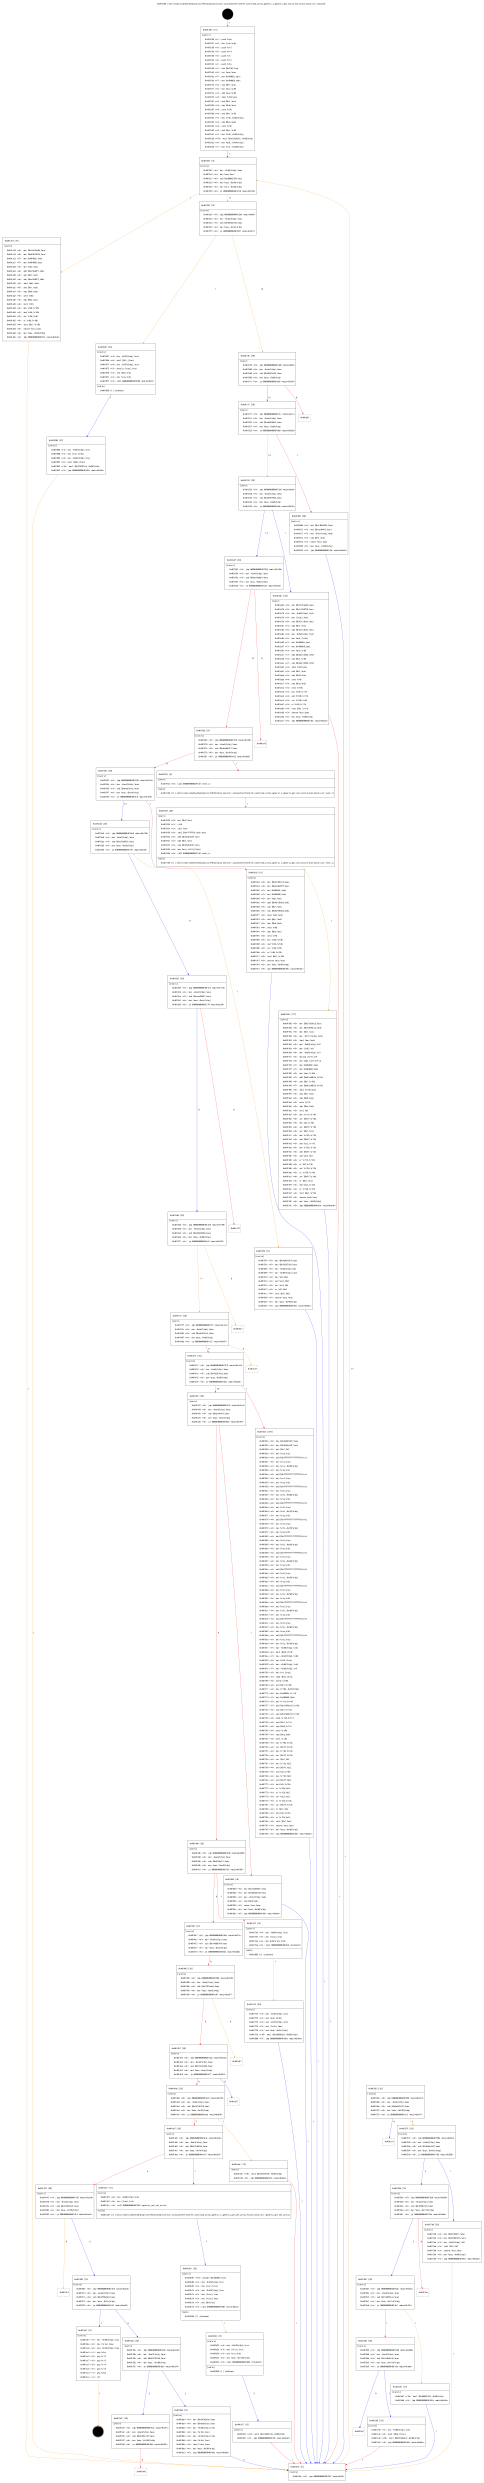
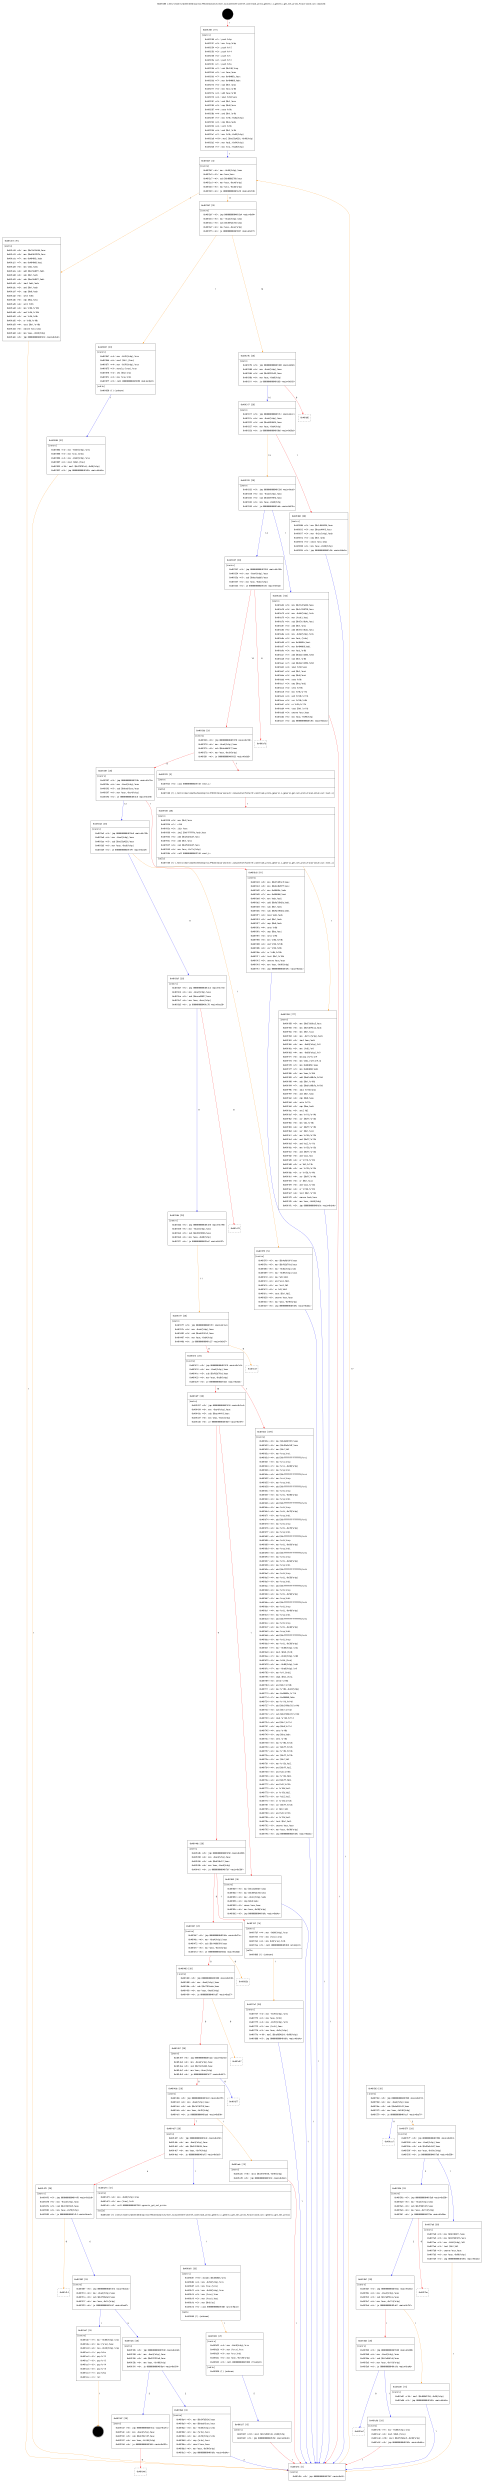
(237, 1329) -> none
none -> (243, 1982)
